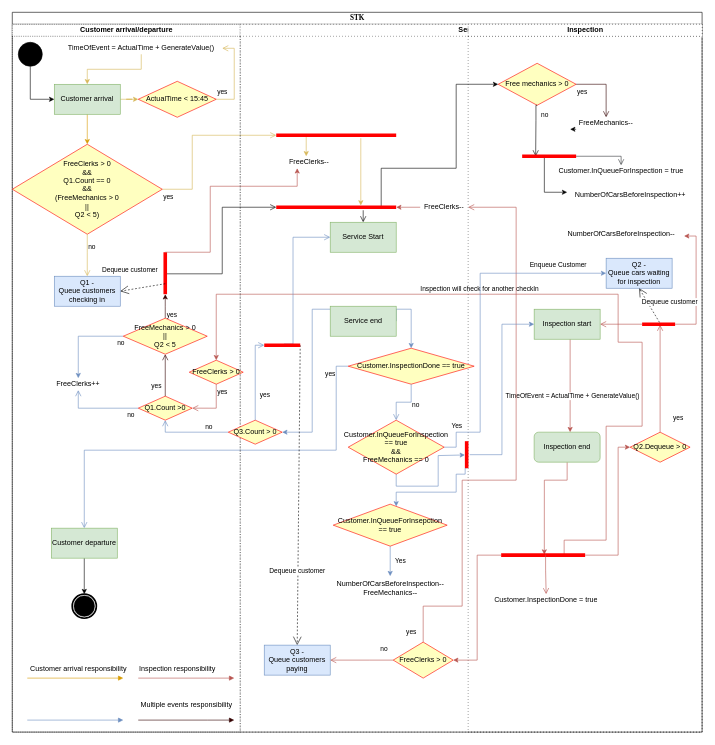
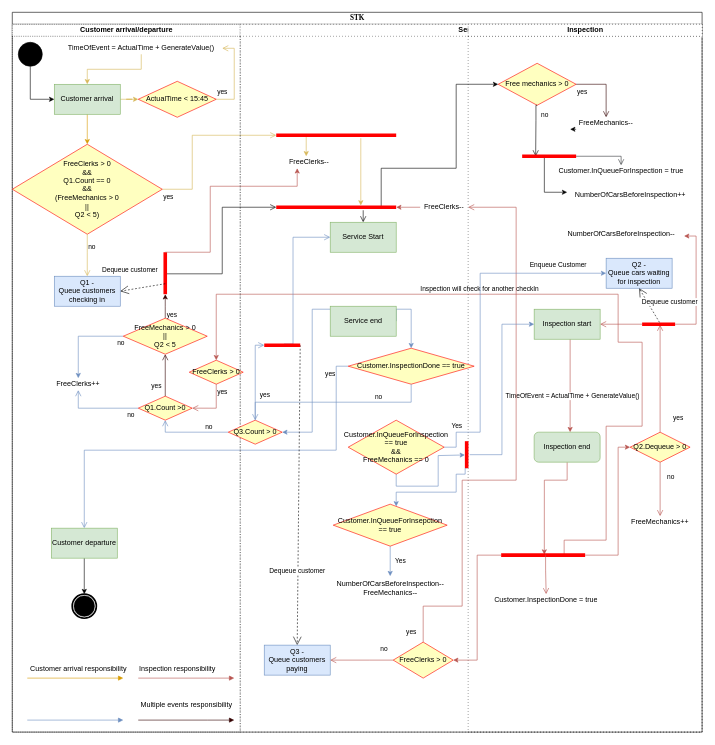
(396, 416) -> (411, 402)
none -> (660, 489)
none -> (660, 522)
